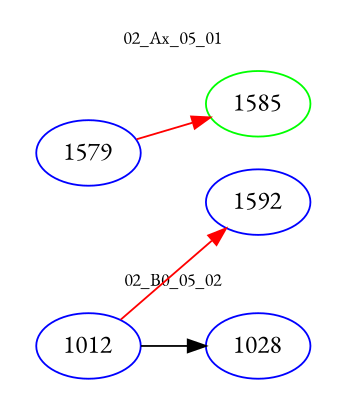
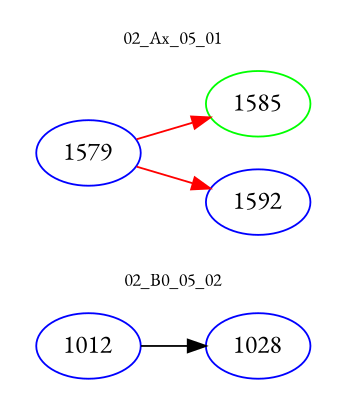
(166, 280) -> (164, 175)
